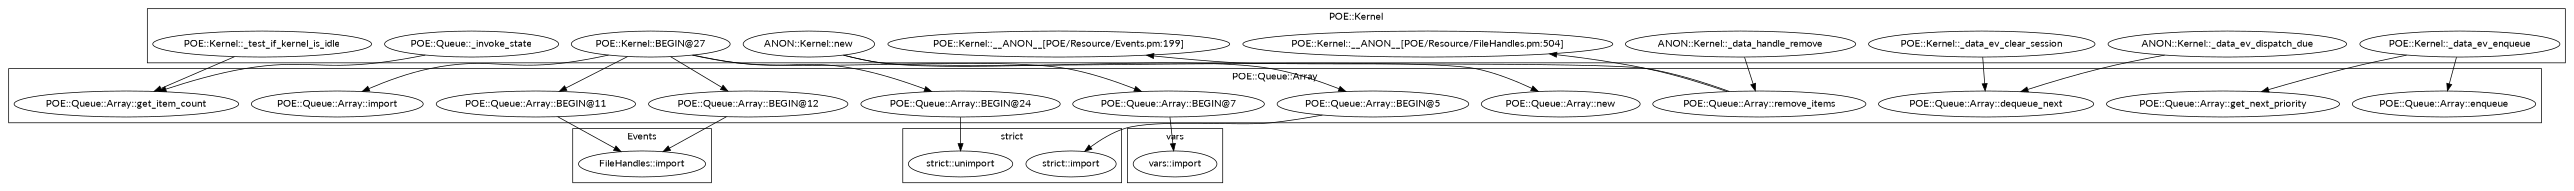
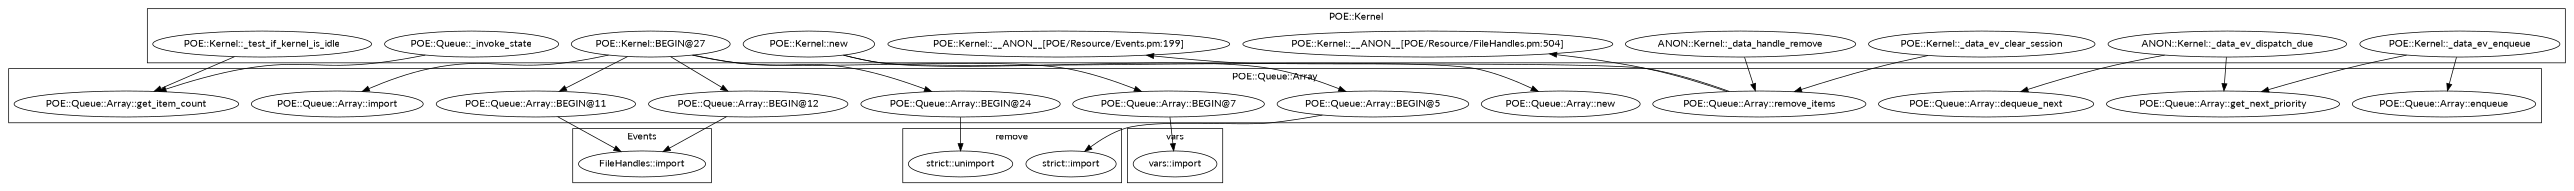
(809, 44) -> (809, 44)
(1984, 73) -> (1855, 73)
none -> (2225, 73)
(1012, 137) -> (1012, 137)
